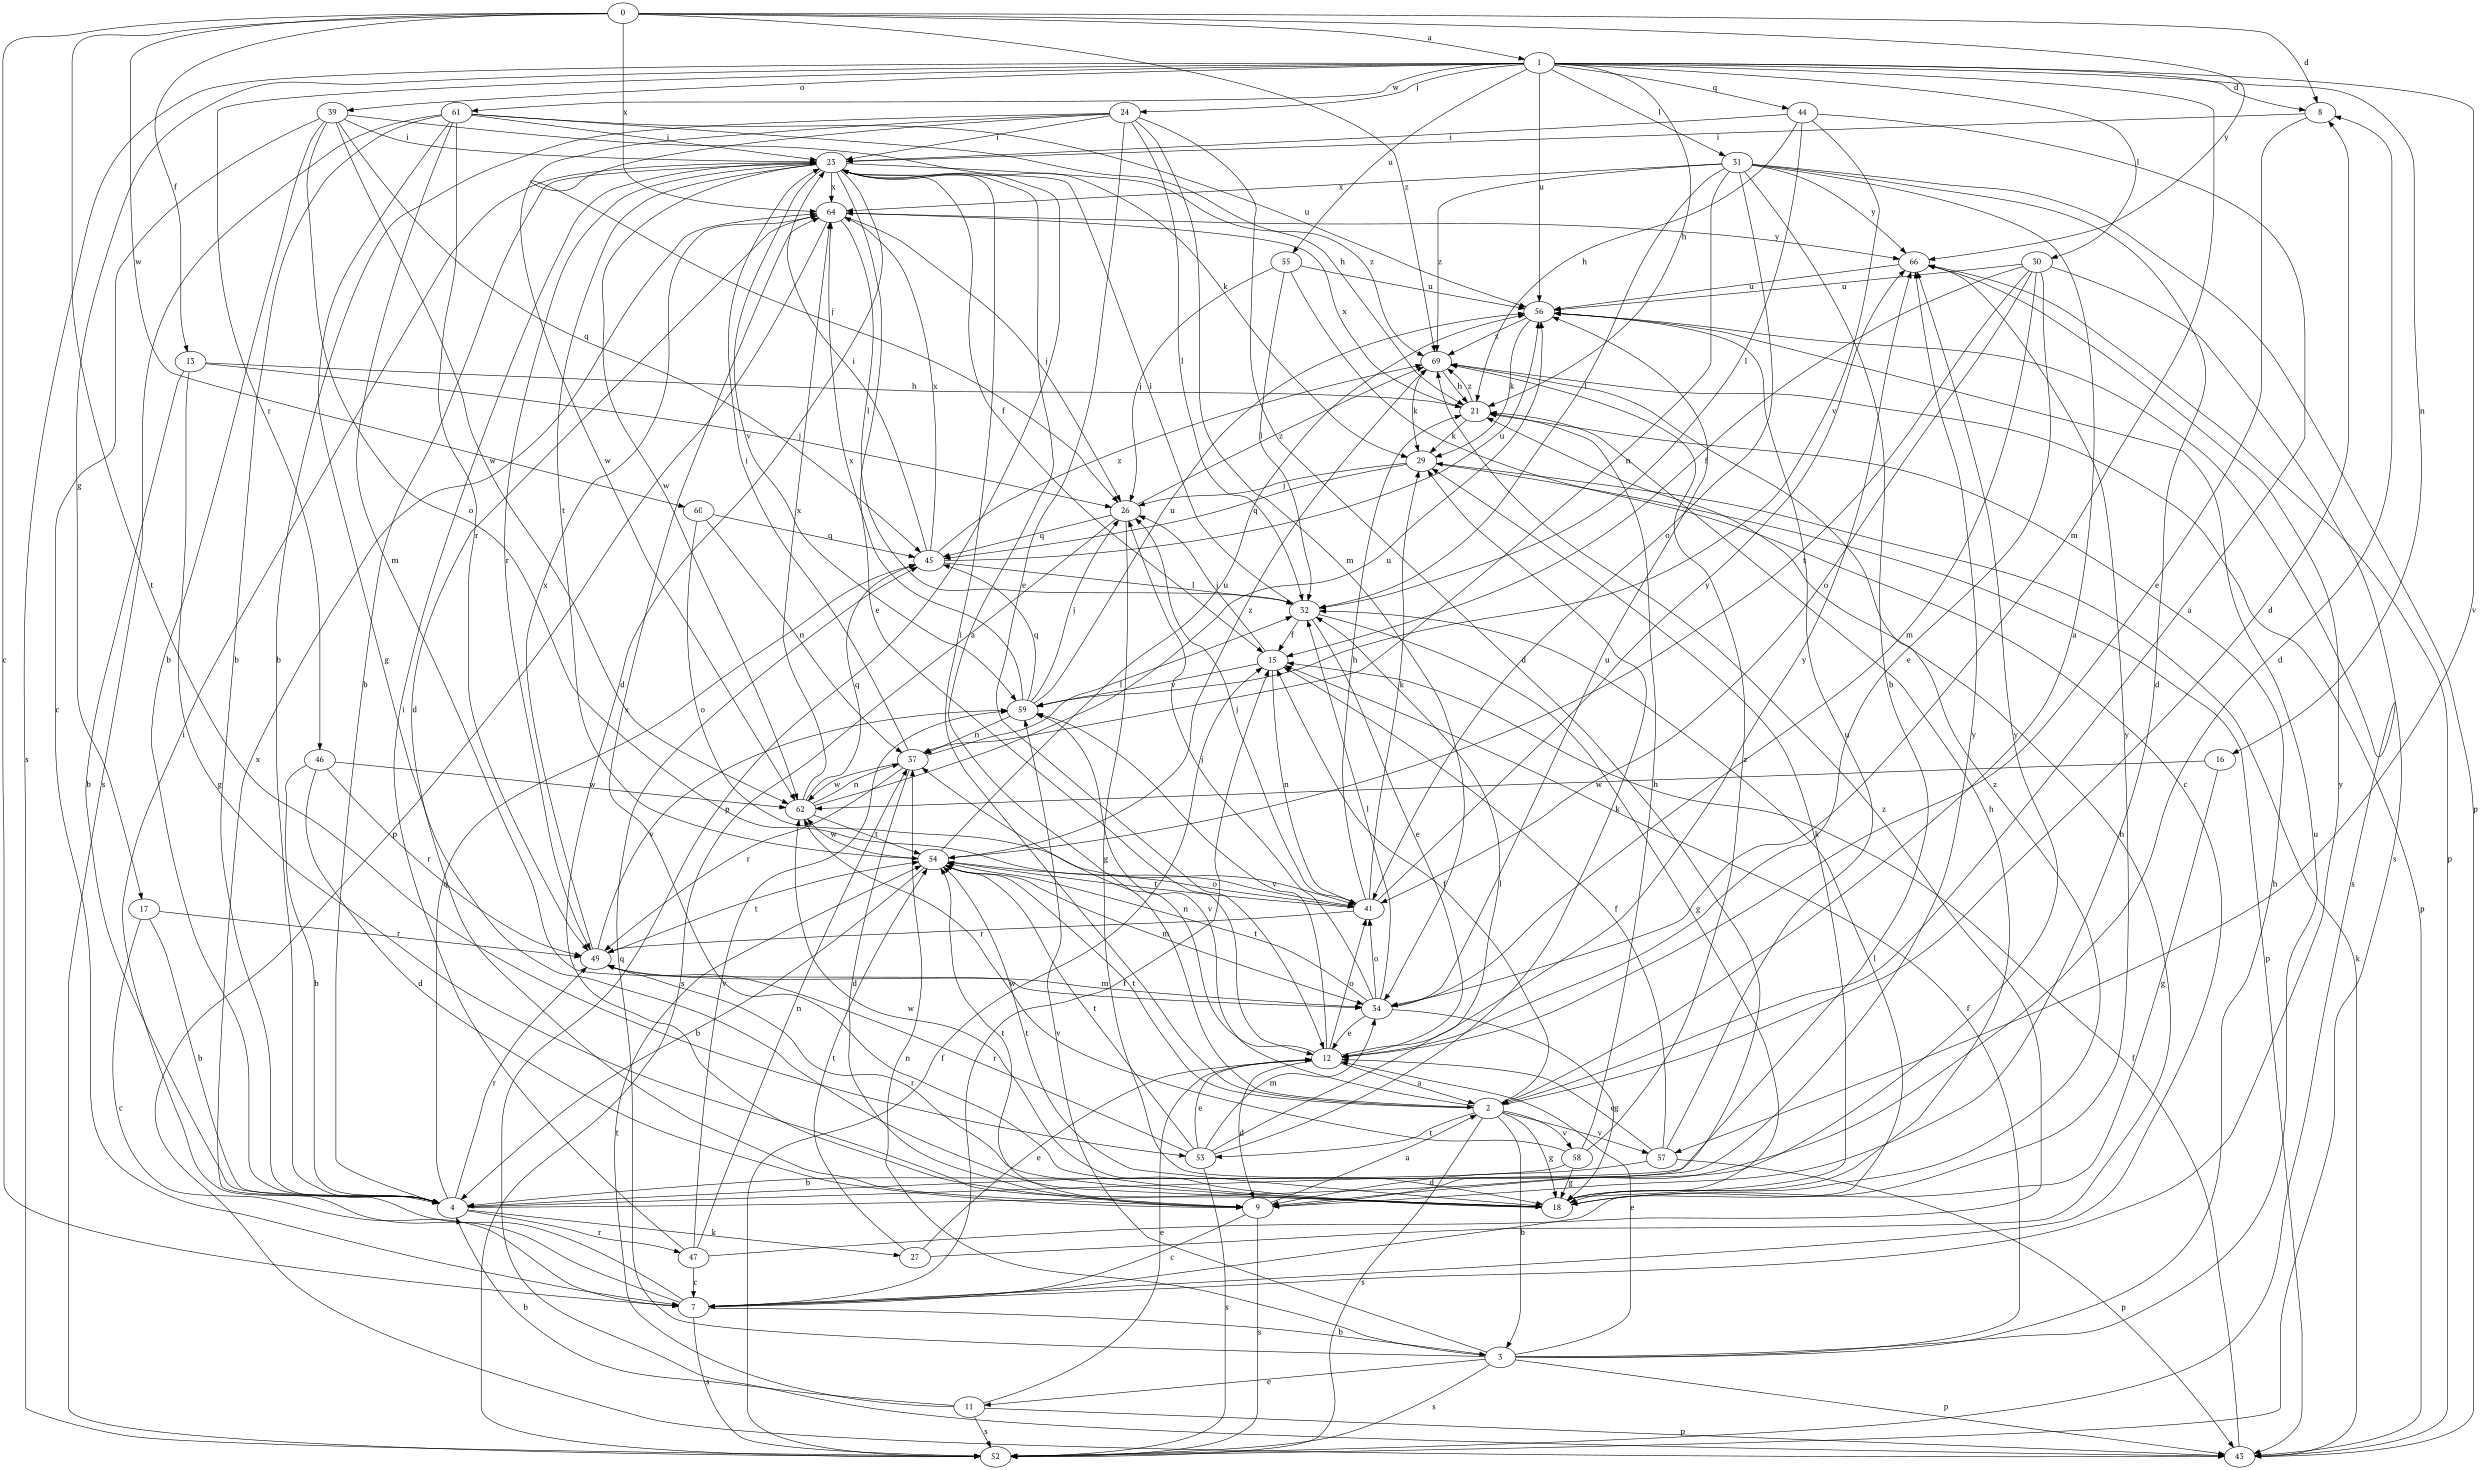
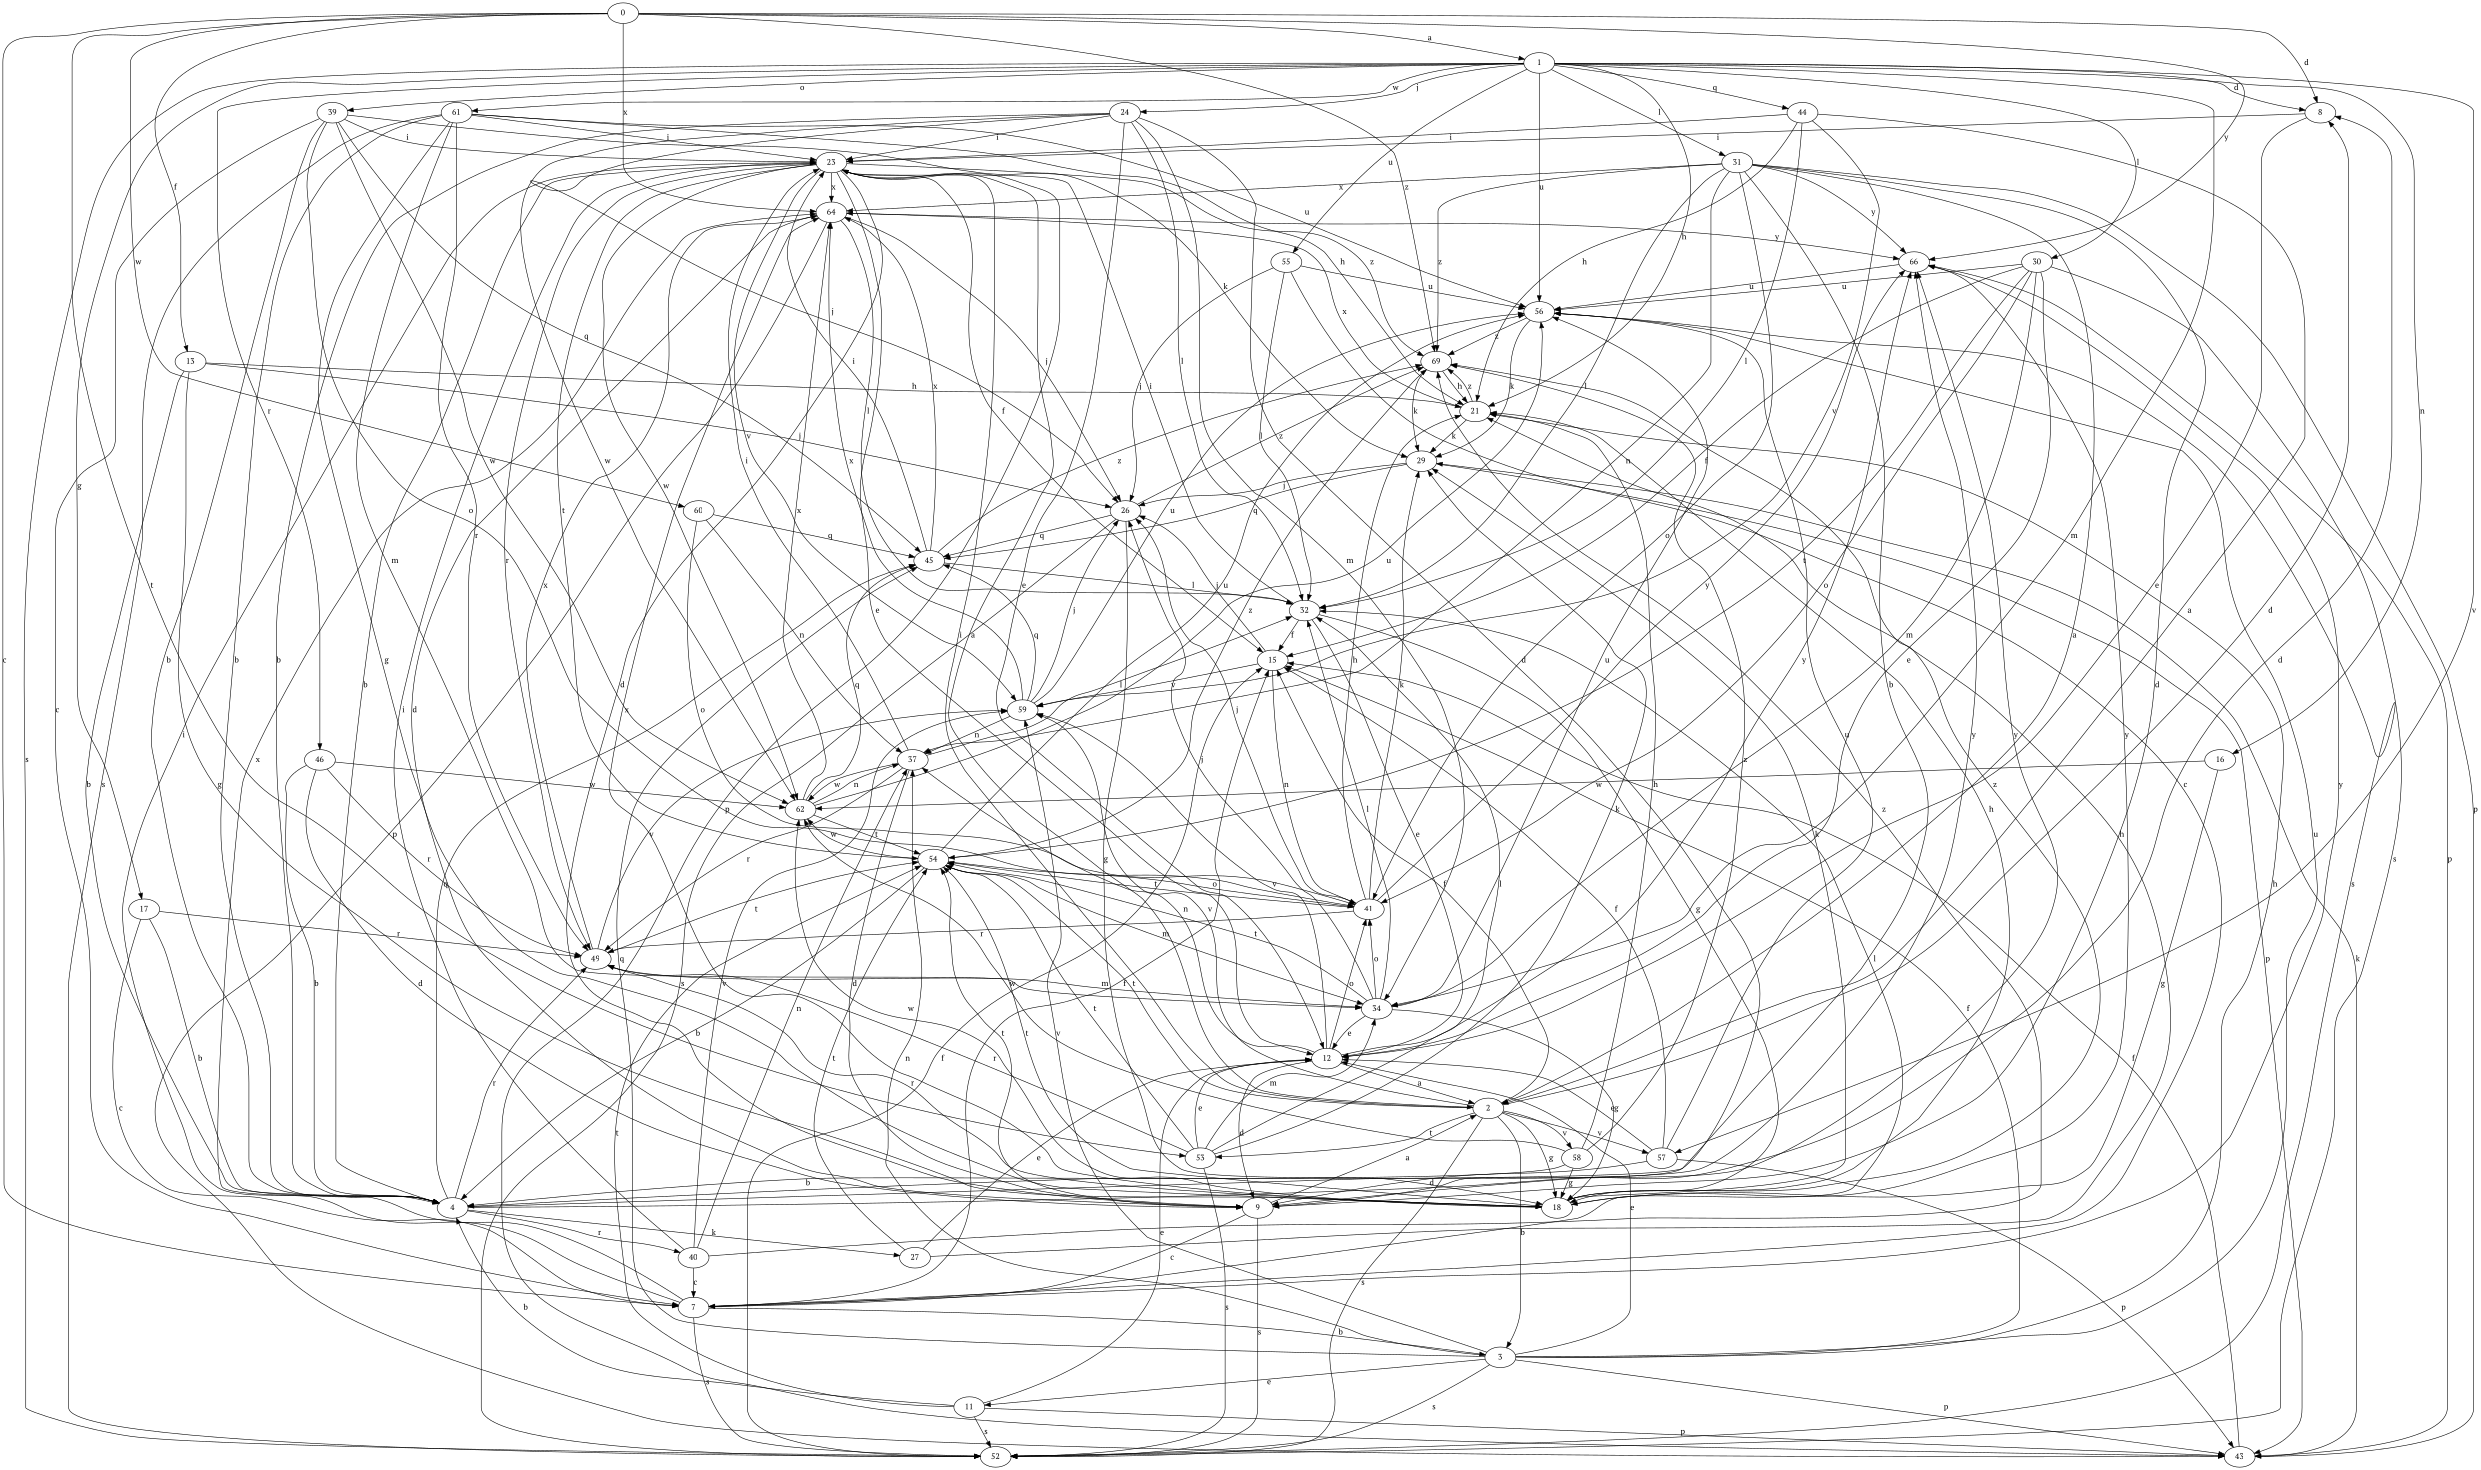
(1288, 523) -> none
(2307, 656) -> none
(694, 1258) -> (694, 1258)
